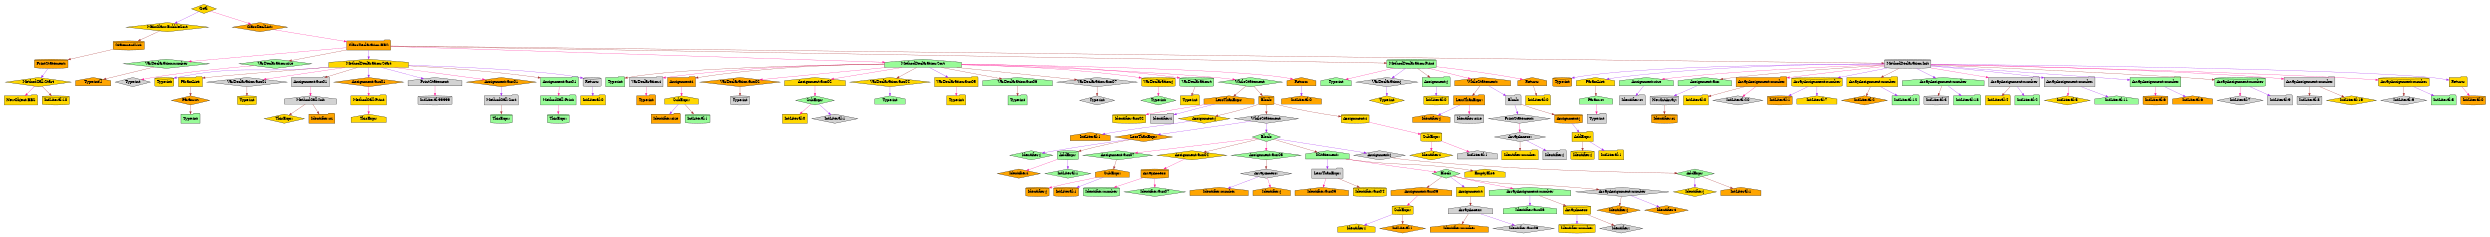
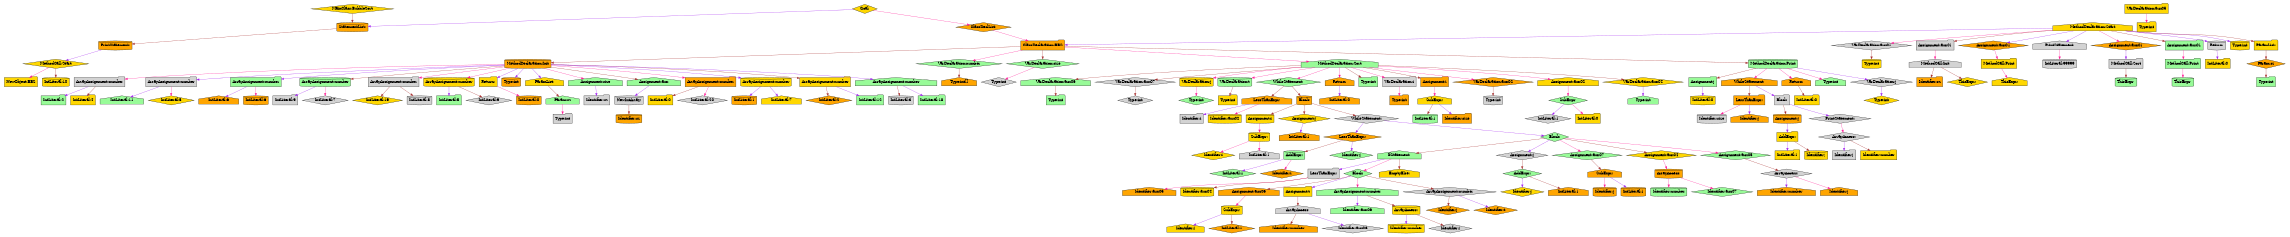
(188, 17) -> (612, 18)
(369, 53) -> (1560, 36)
(1908, 64) -> (528, 64)
(938, 72) -> none
